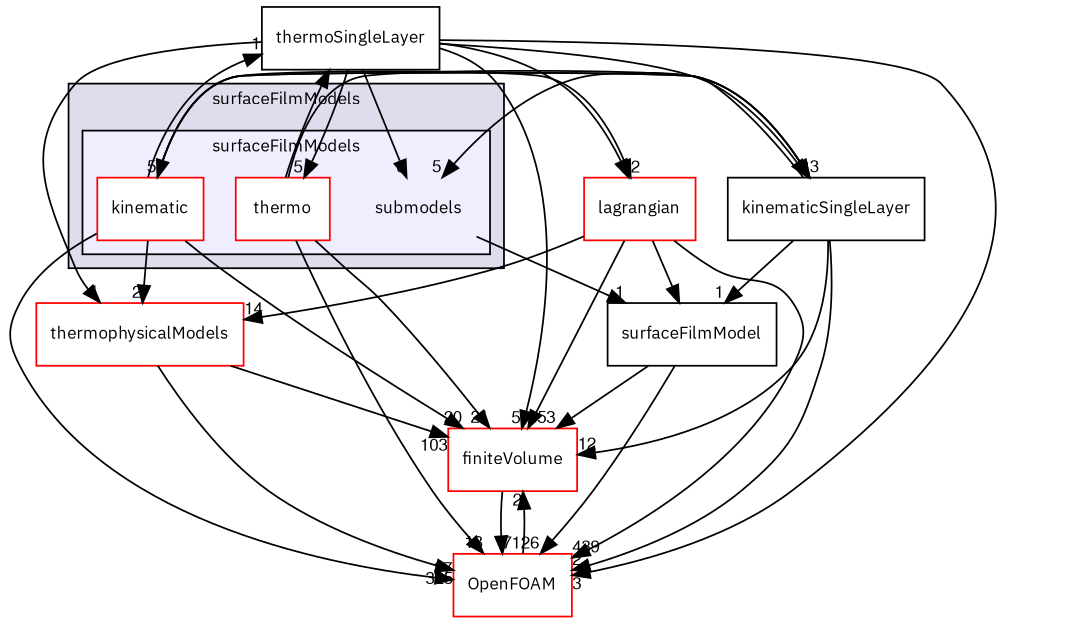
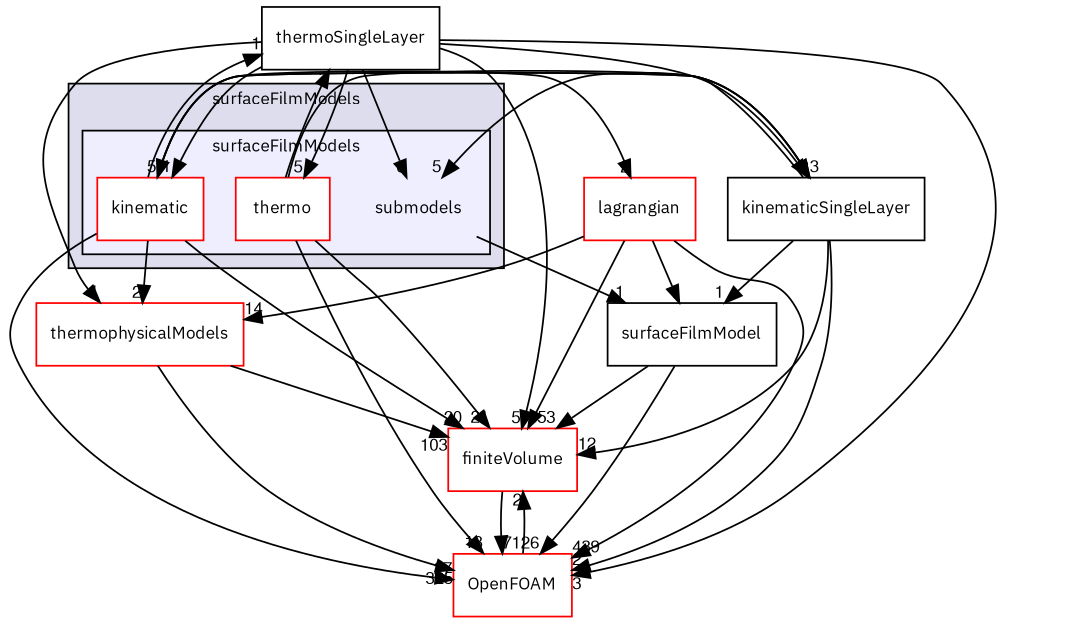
(511, 60) -> (213, 107)
